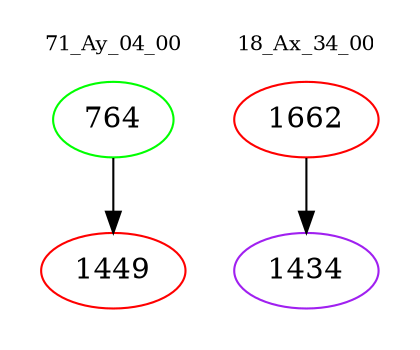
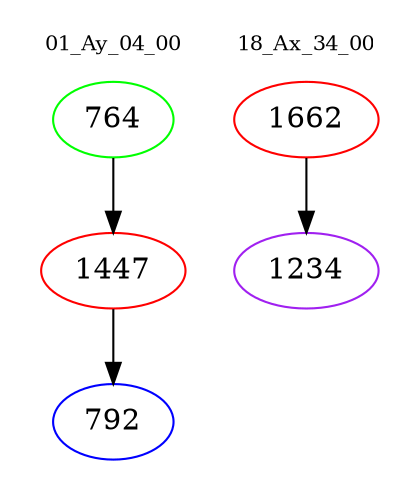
(113, 45) -> (113, 45)
(113, 271) -> (113, 271)
(306, 271) -> (306, 271)
none -> (113, 422)
